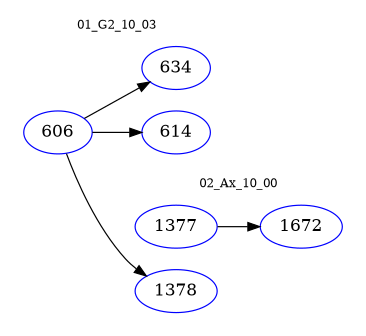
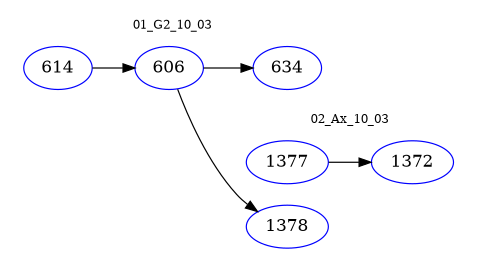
(111, 132) -> (108, 68)
(239, 184) -> (350, 120)
(301, 227) -> (412, 162)
